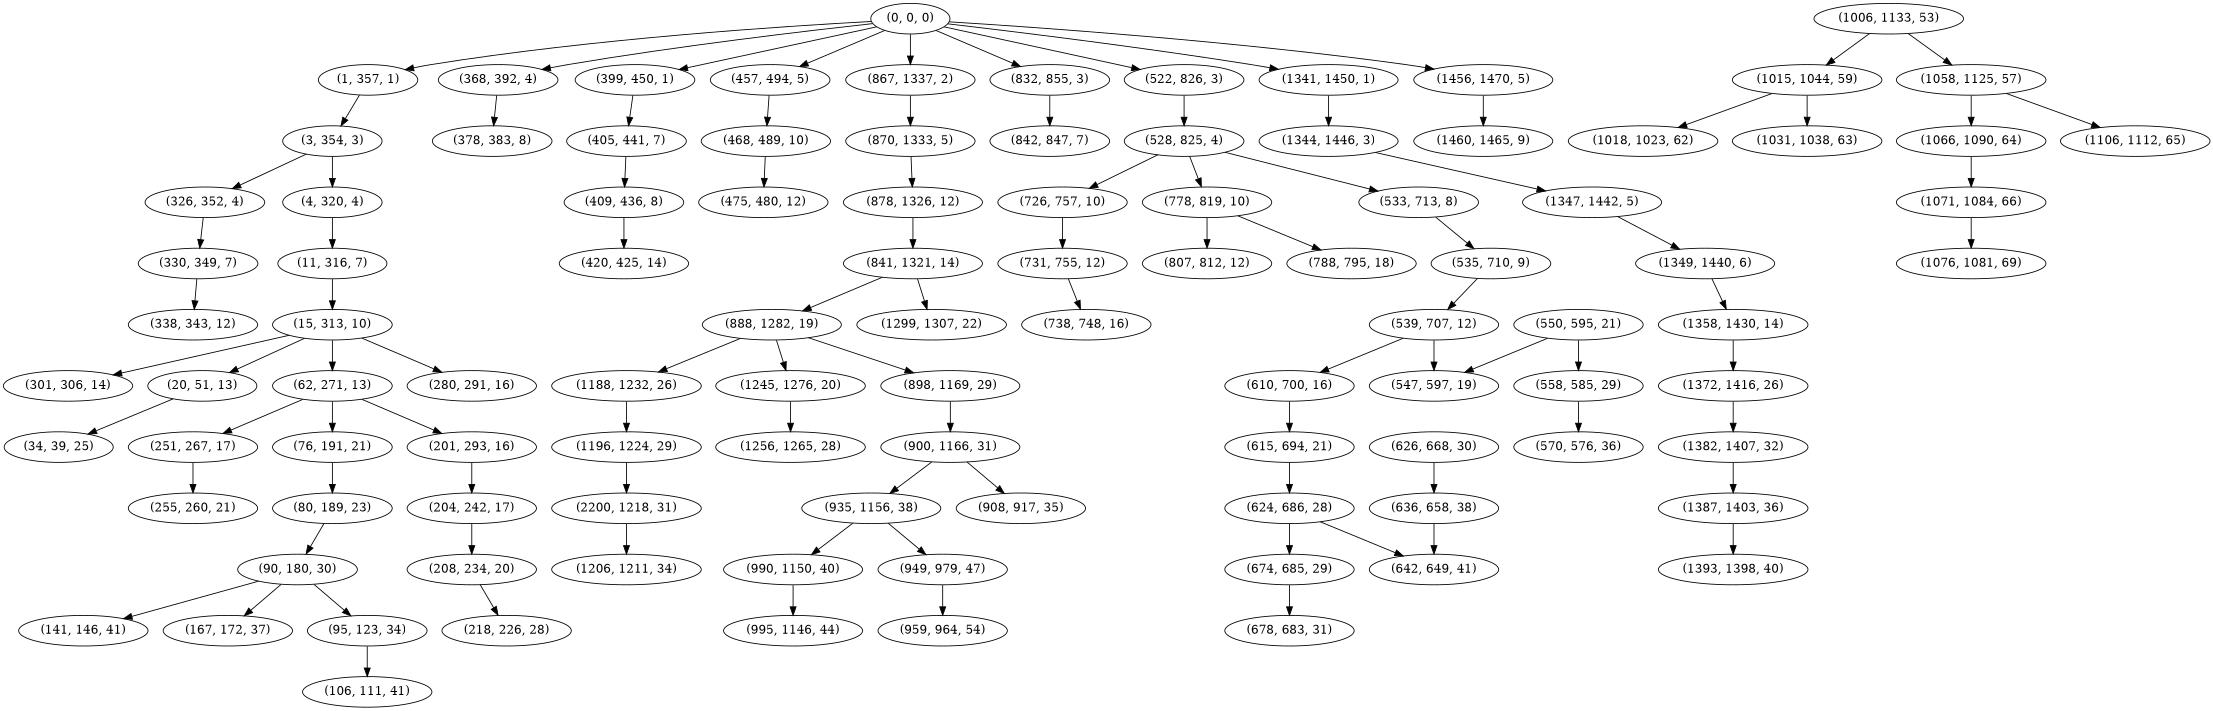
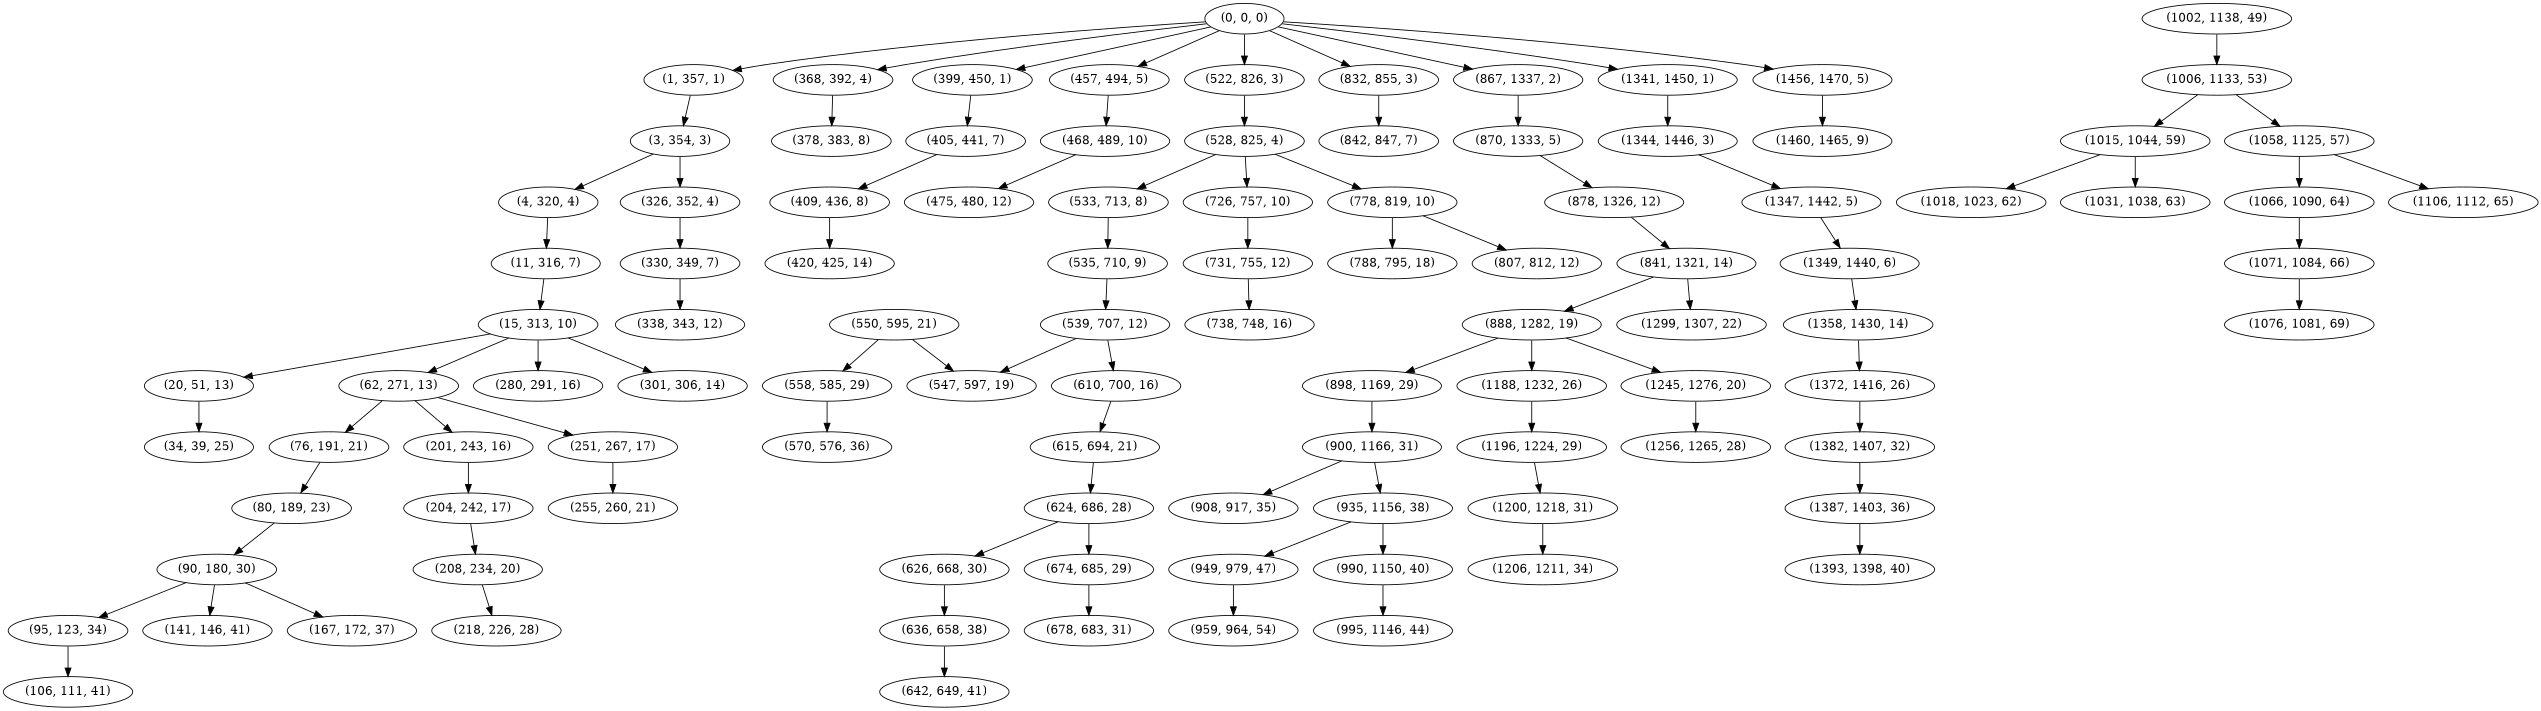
none -> (2217, 19)
(472, 447) -> (468, 447)
(626, 508) -> (1543, 508)
(1358, 537) -> (1021, 537)
